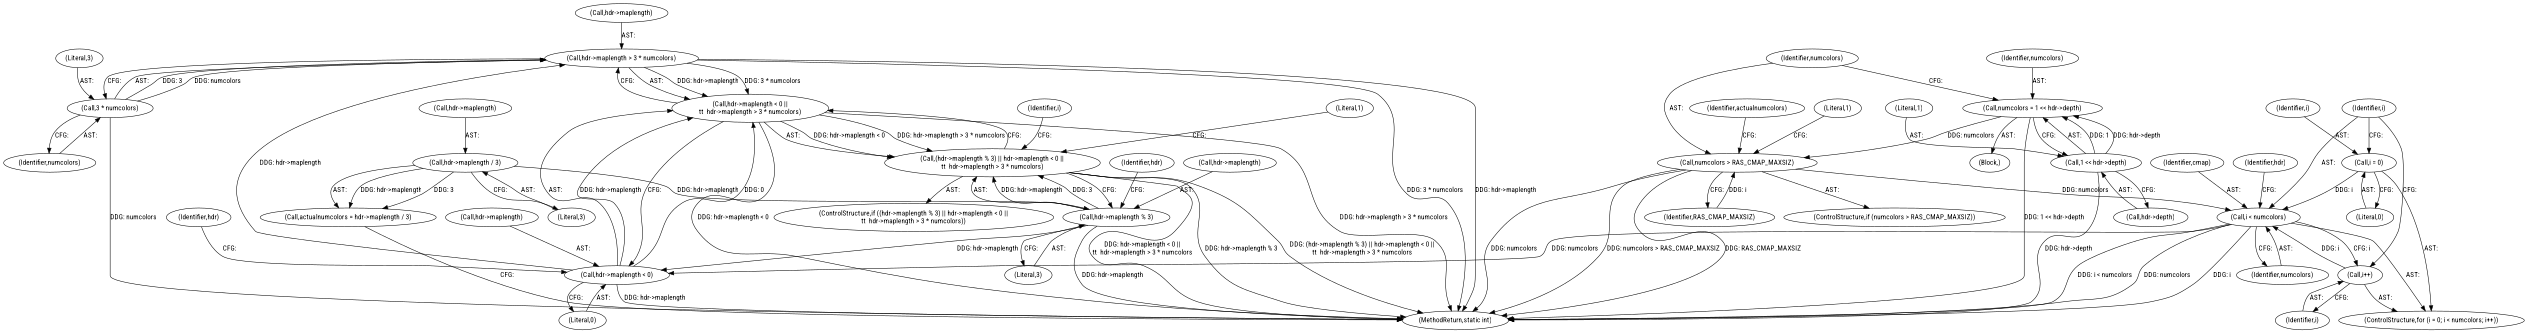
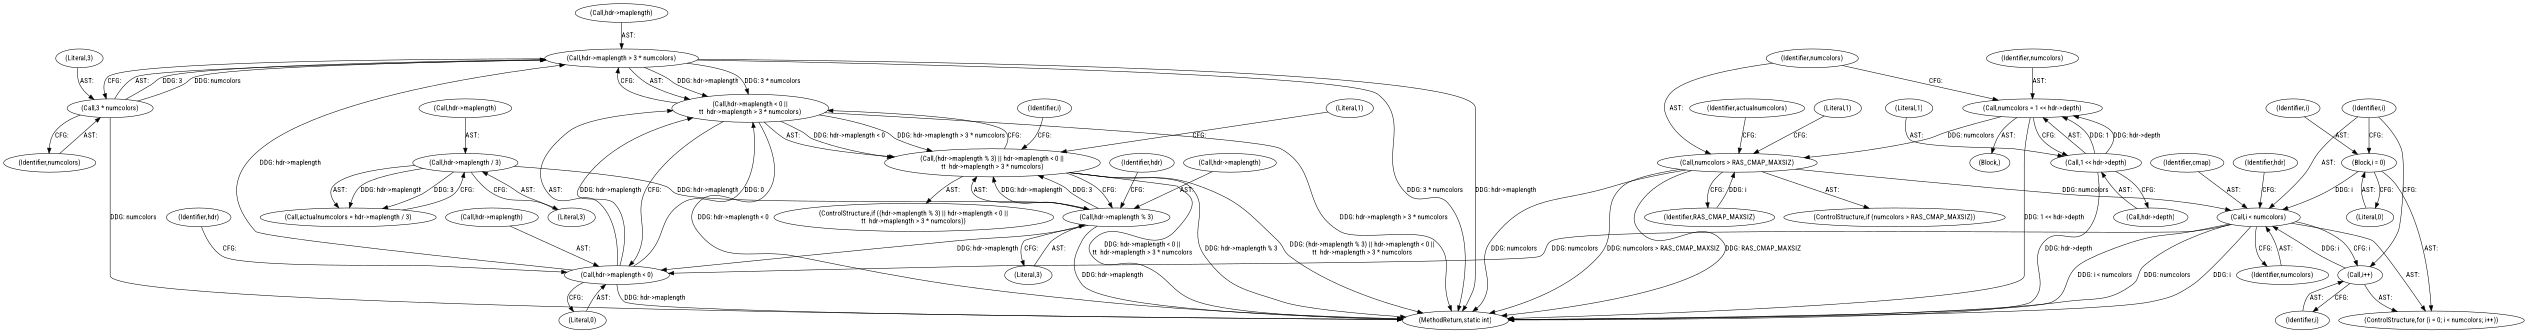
(2369, 163) -> (2369, 163)
(874, 315) -> (438, 202)
